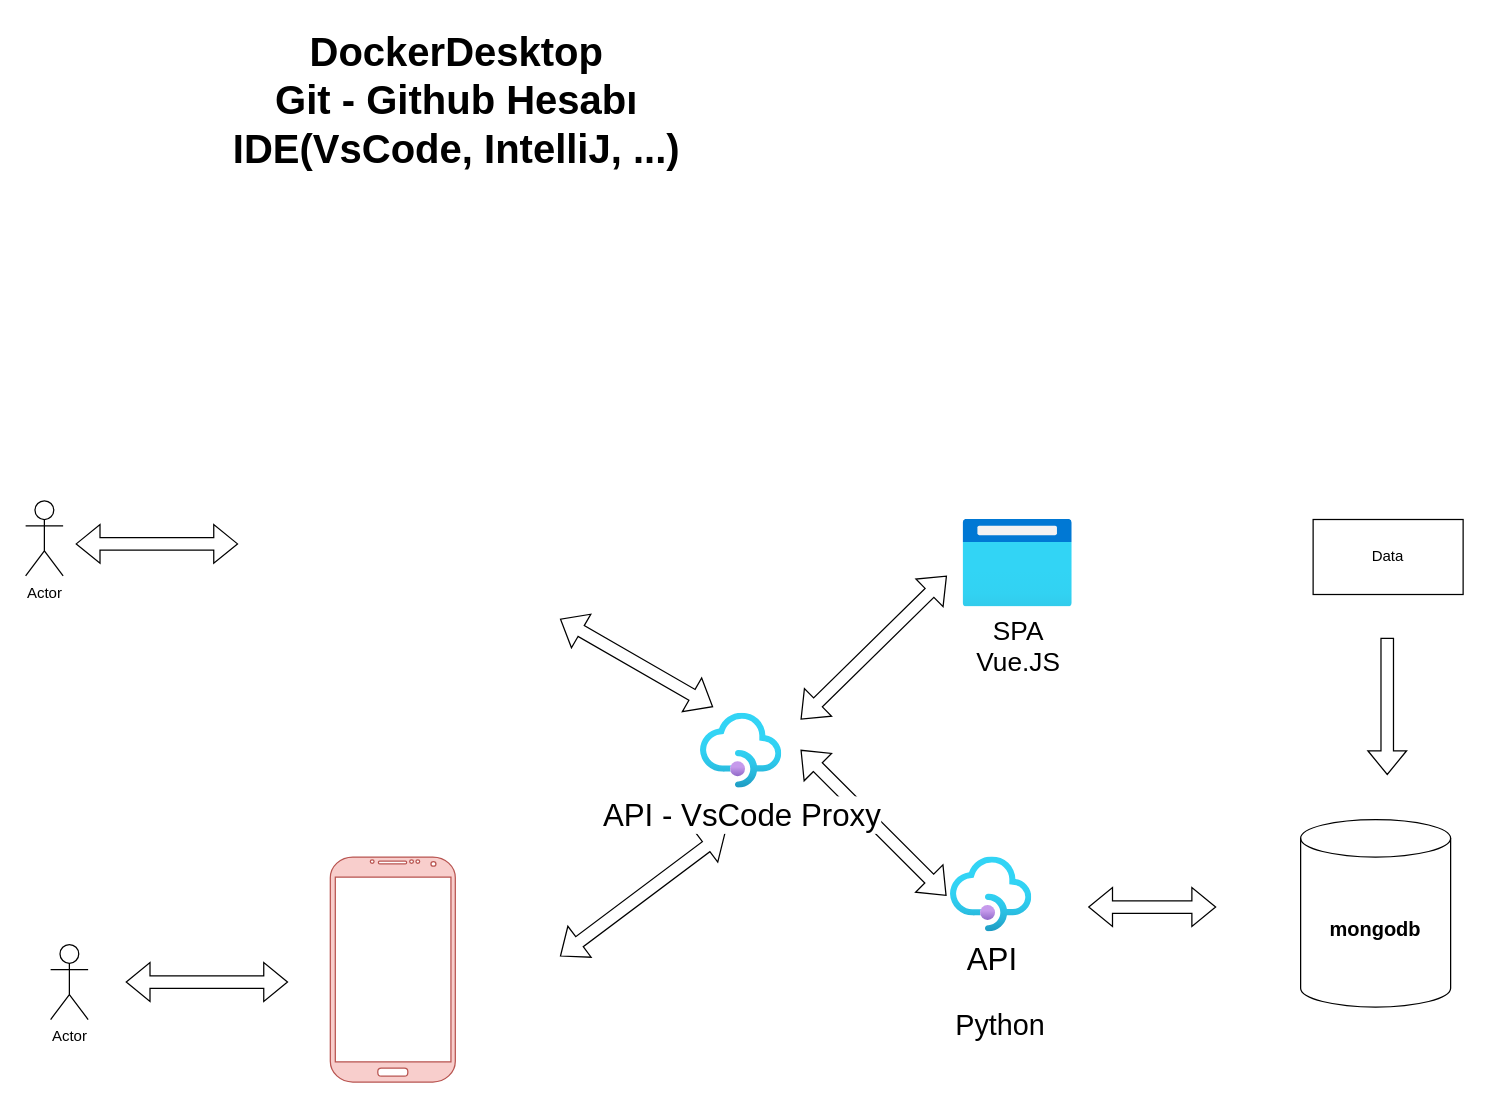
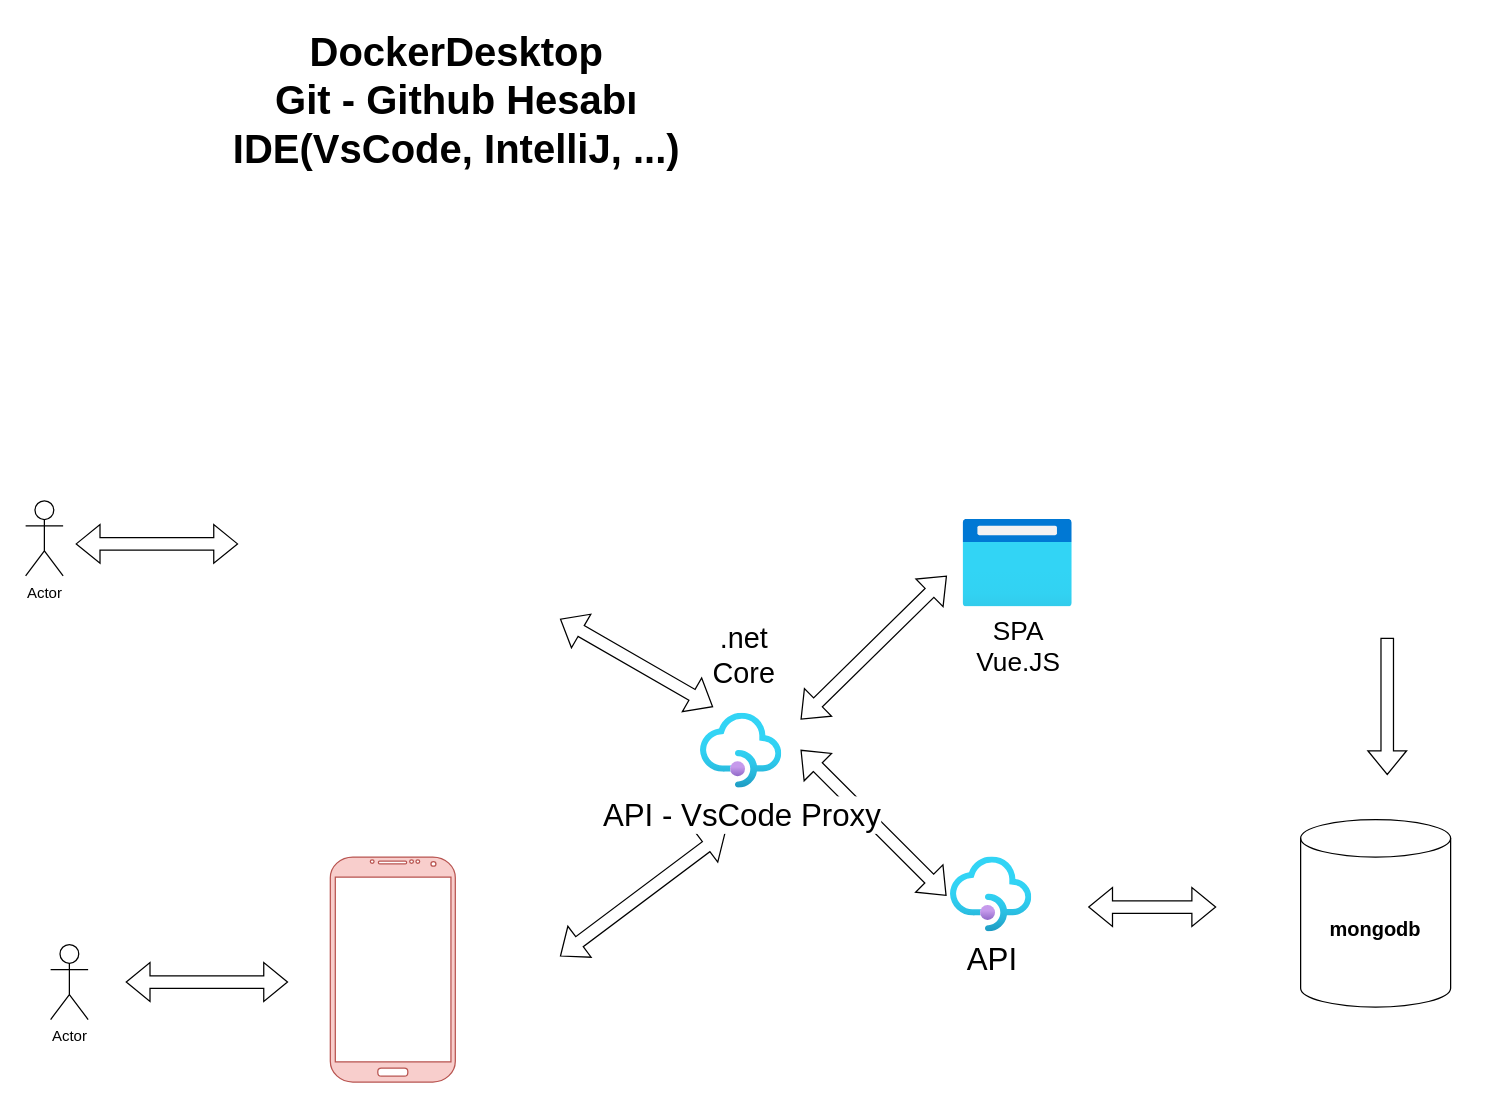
(1388, 557) -> none
none -> (744, 656)
(1001, 1026) -> none
